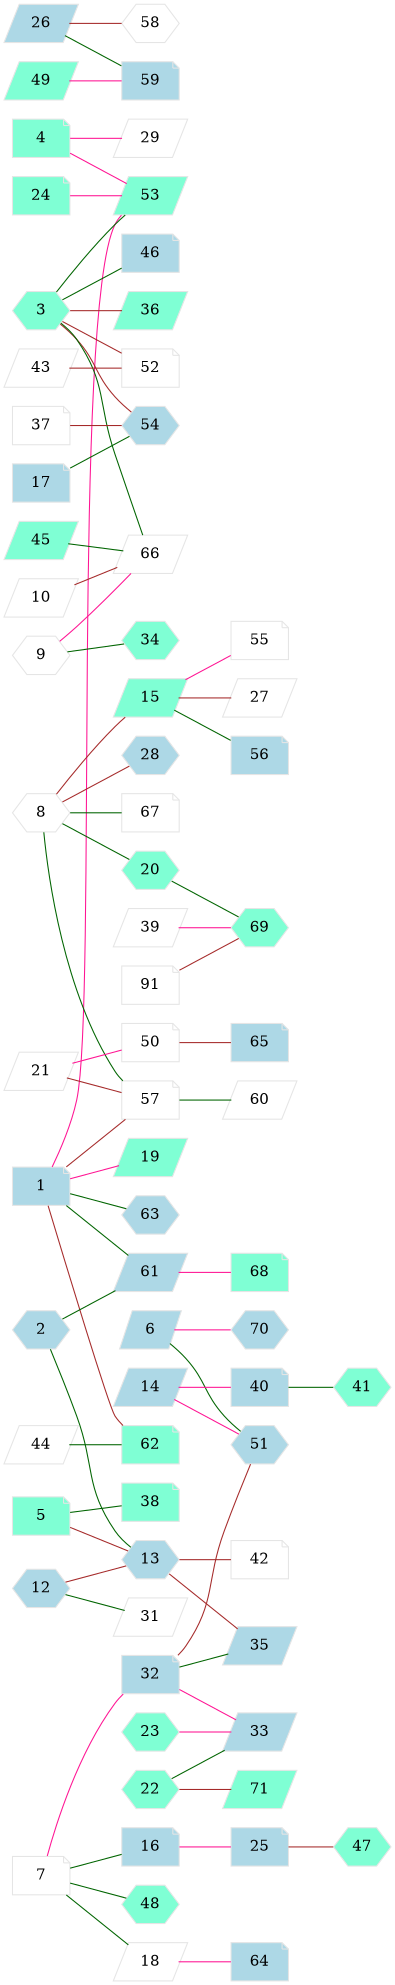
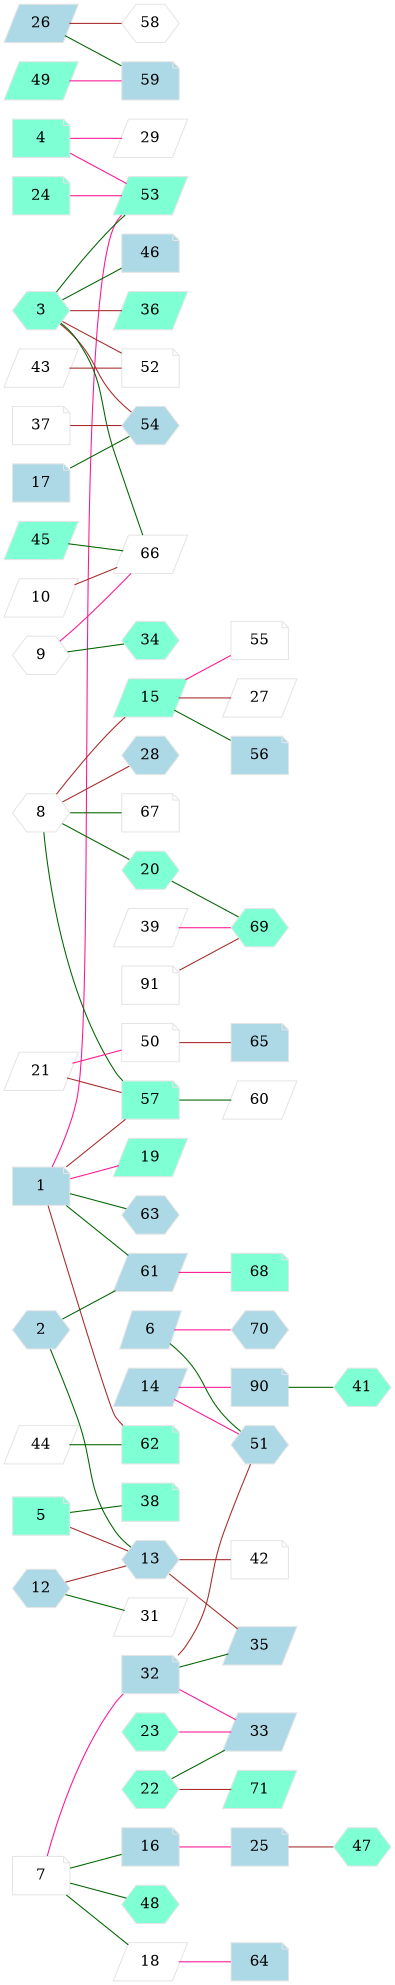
(150, 1100) -> (150, 1100)
(260, 1387) -> (260, 1387)
